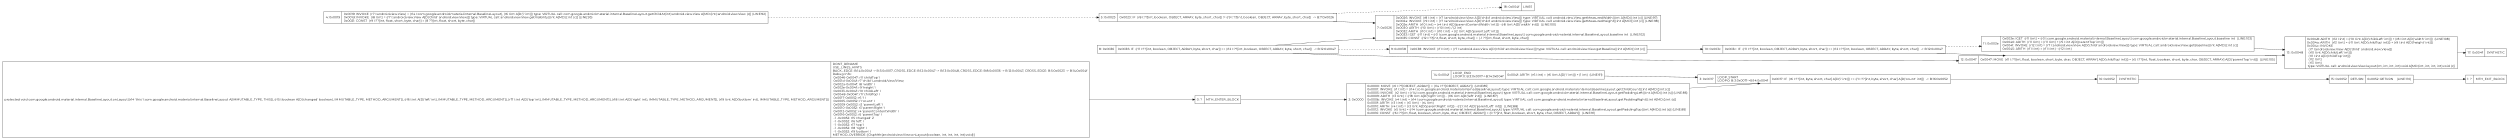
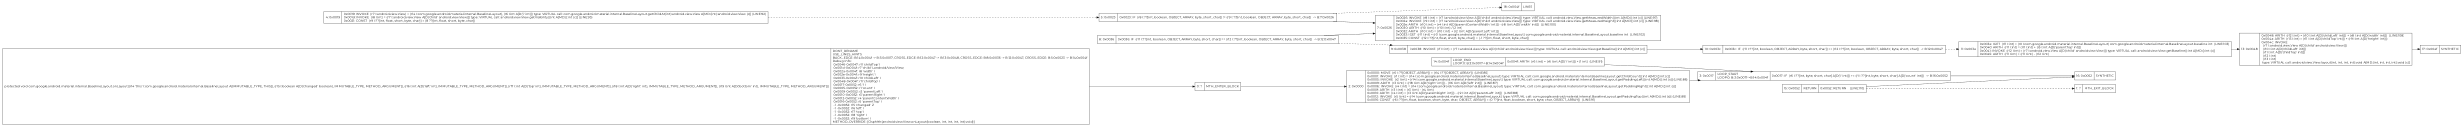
(2118, 60) -> none
(2233, 79) -> (1969, 82)
(2438, 79) -> (1969, 89)
